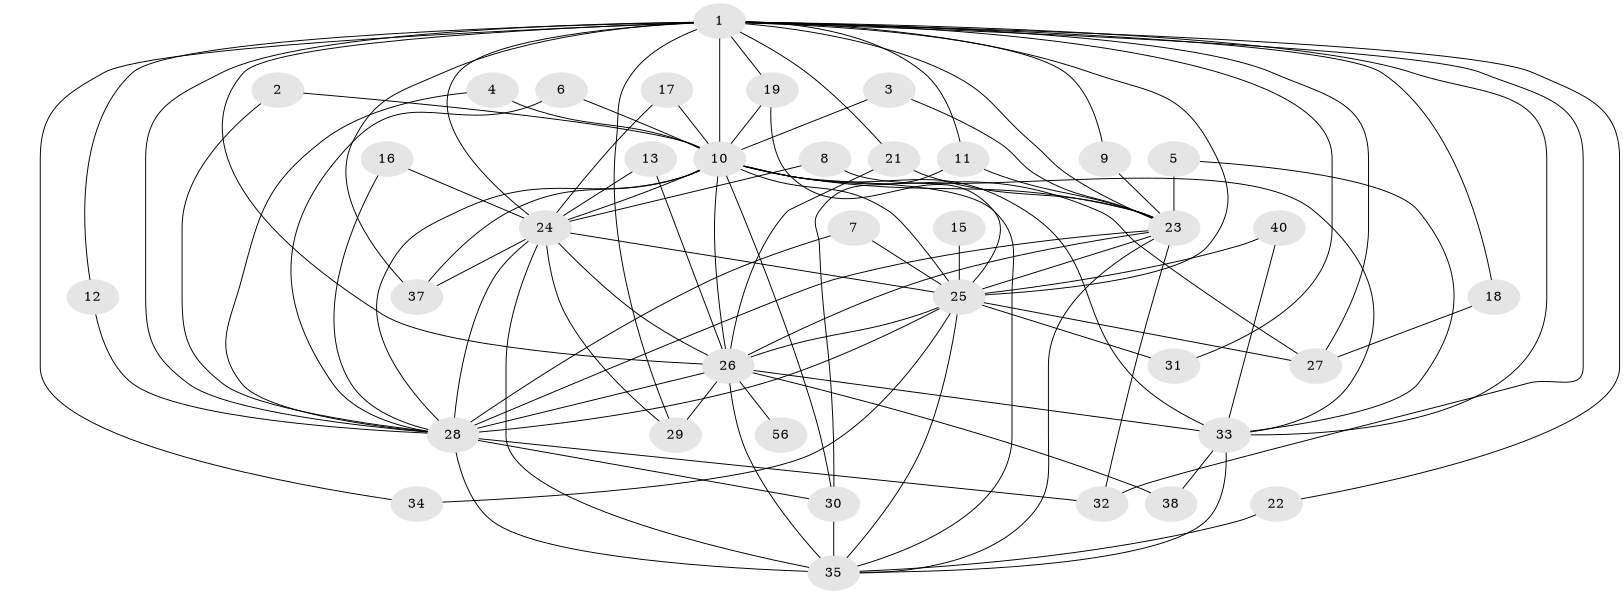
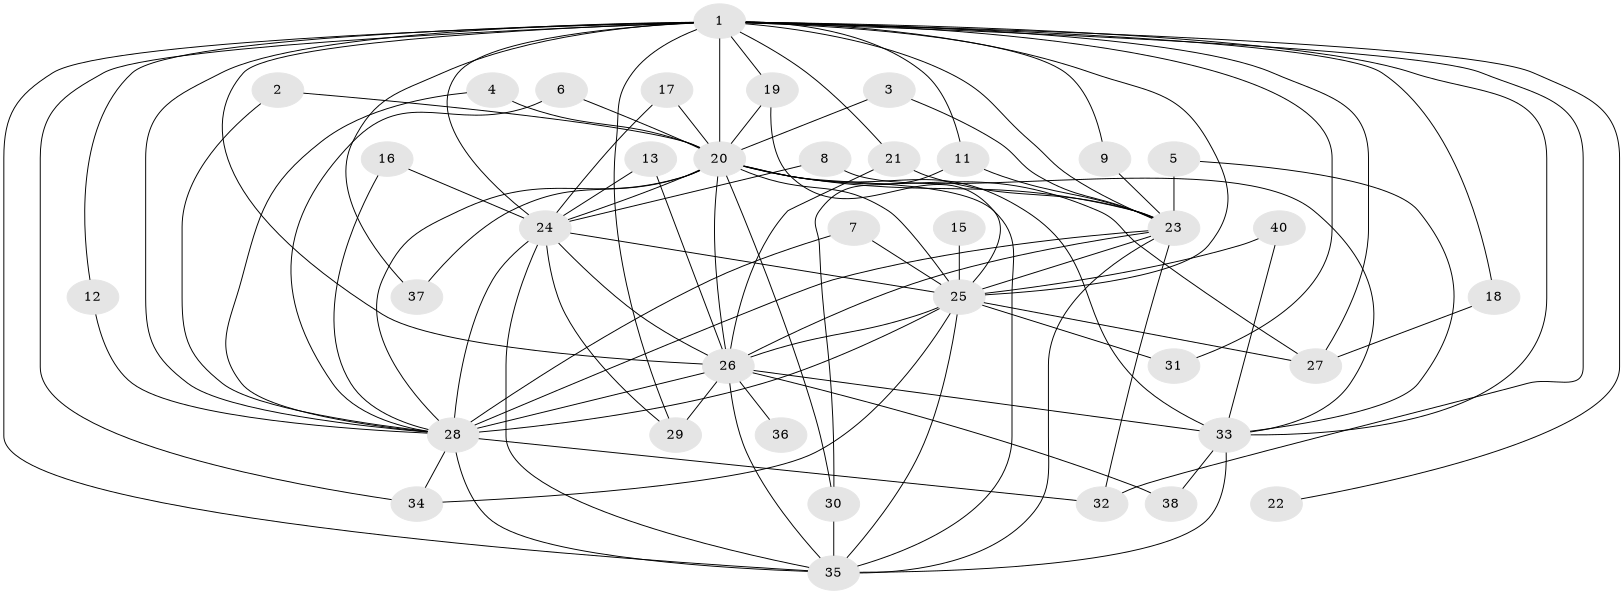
(720, 159) -> (720, 159)
(481, 263) -> none
(781, 435) -> (781, 435)
(643, 470) -> (435, 470)
(1060, 554) -> (4, 336)
